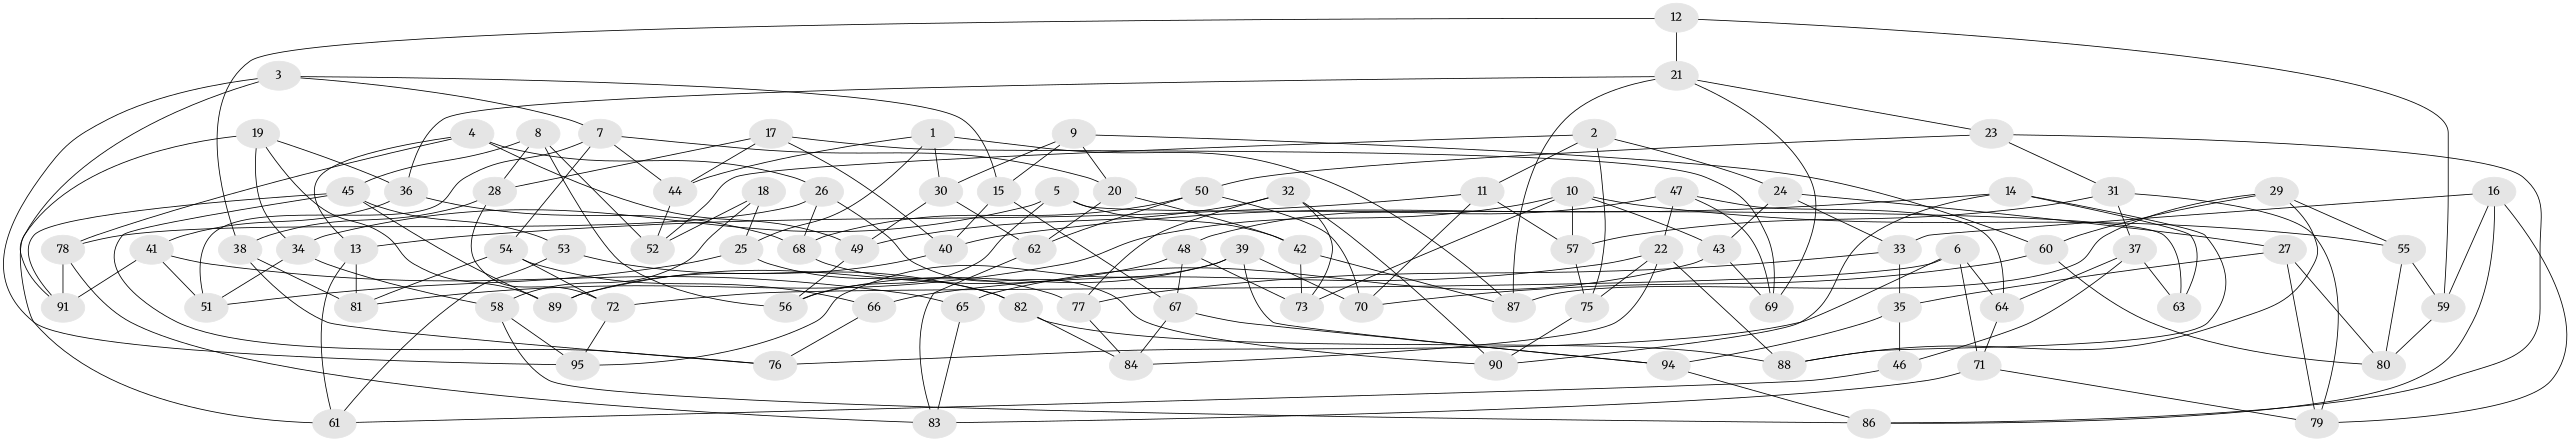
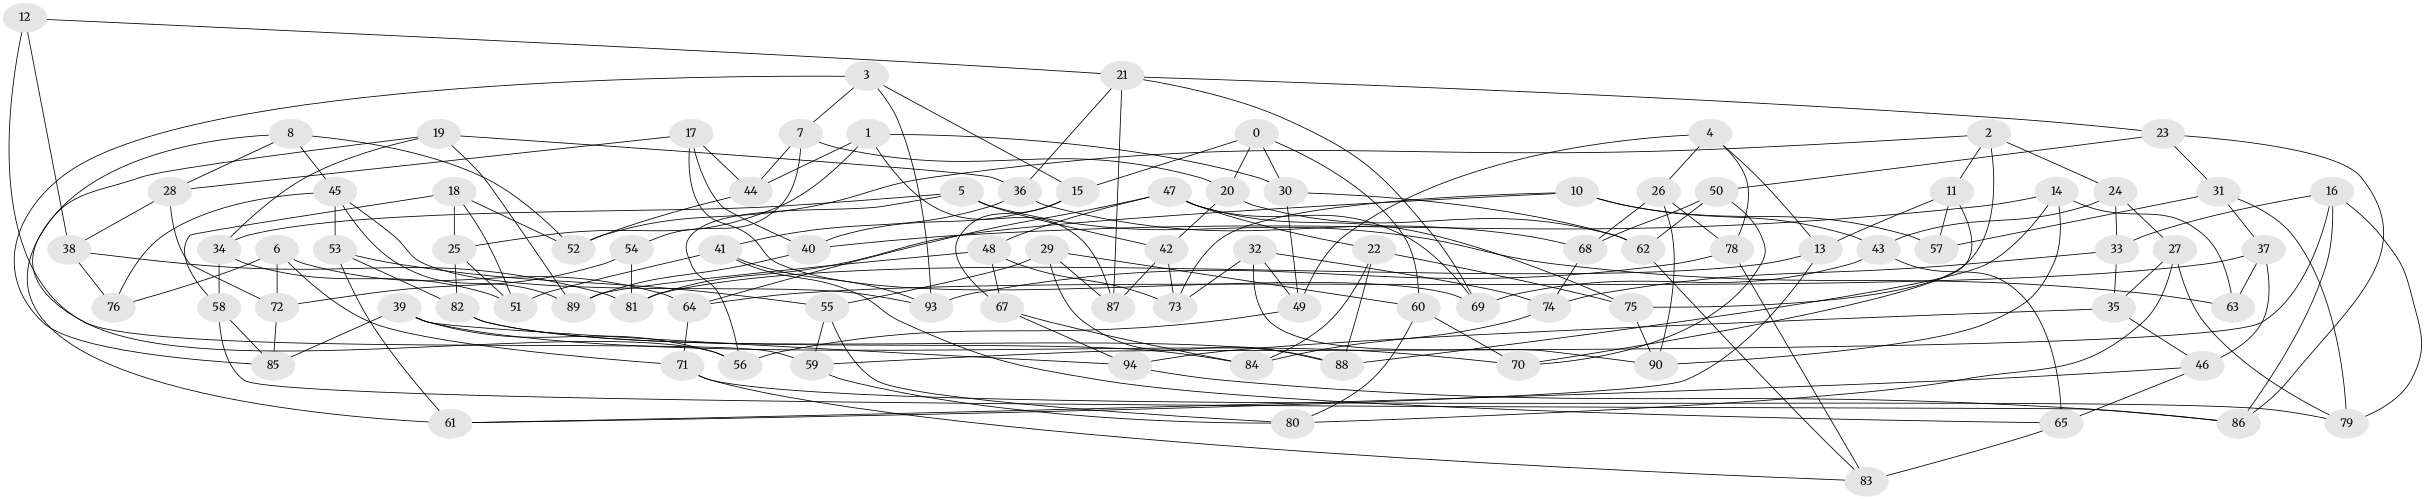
(1074, 134) -> (1257, 134)
(363, 215) -> (491, 250)
(1929, 222) -> (580, 282)
(1580, 278) -> (1404, 229)
(63, 308) -> (931, 308)
(874, 308) -> none
(1079, 308) -> (1549, 308)
(578, 366) -> (273, 366)
none -> (2132, 395)
